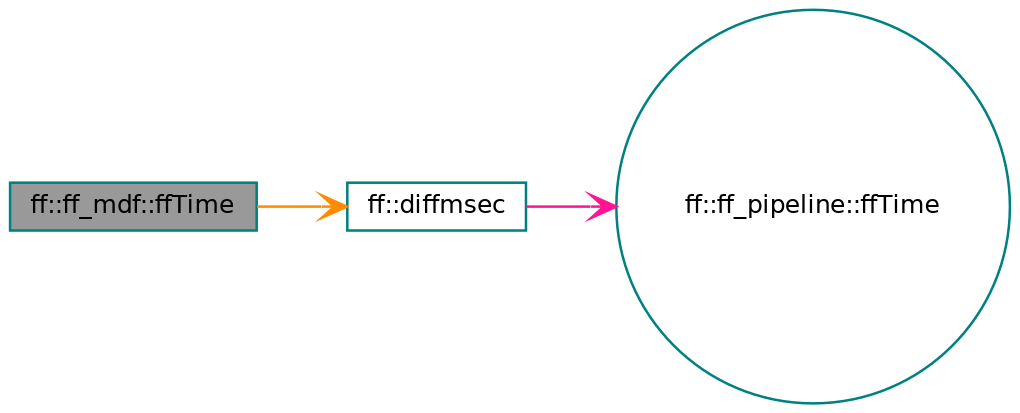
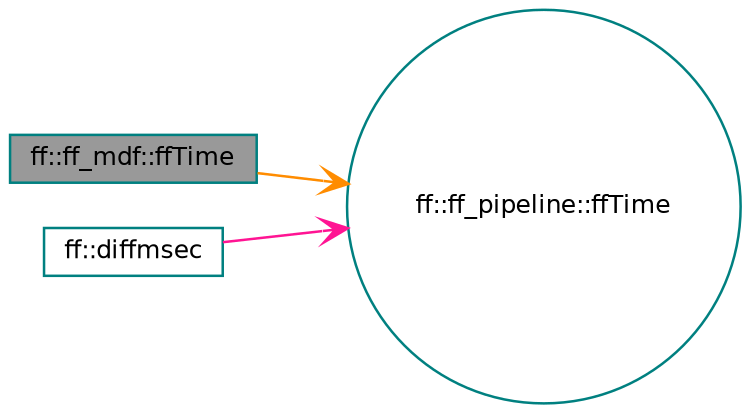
(289, 207) -> (290, 177)
